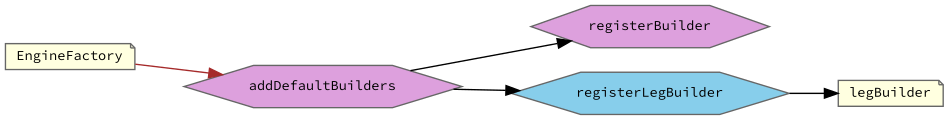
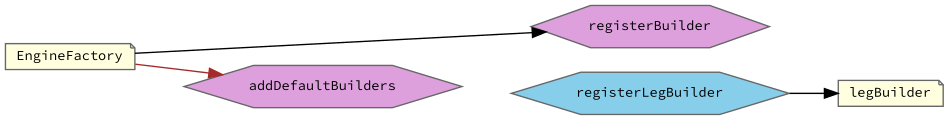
(484, 57) -> (333, 43)
(480, 90) -> none
